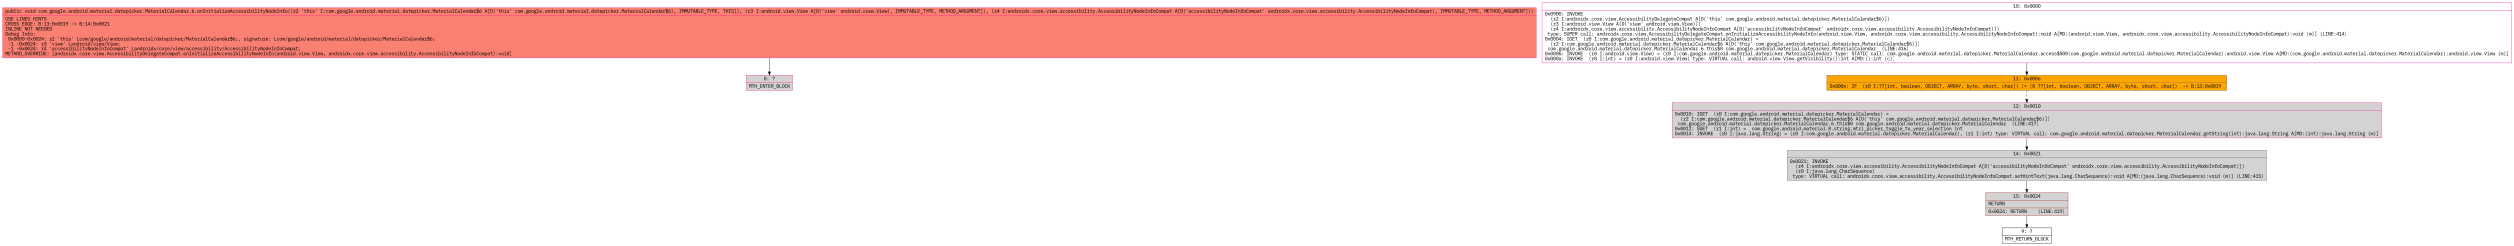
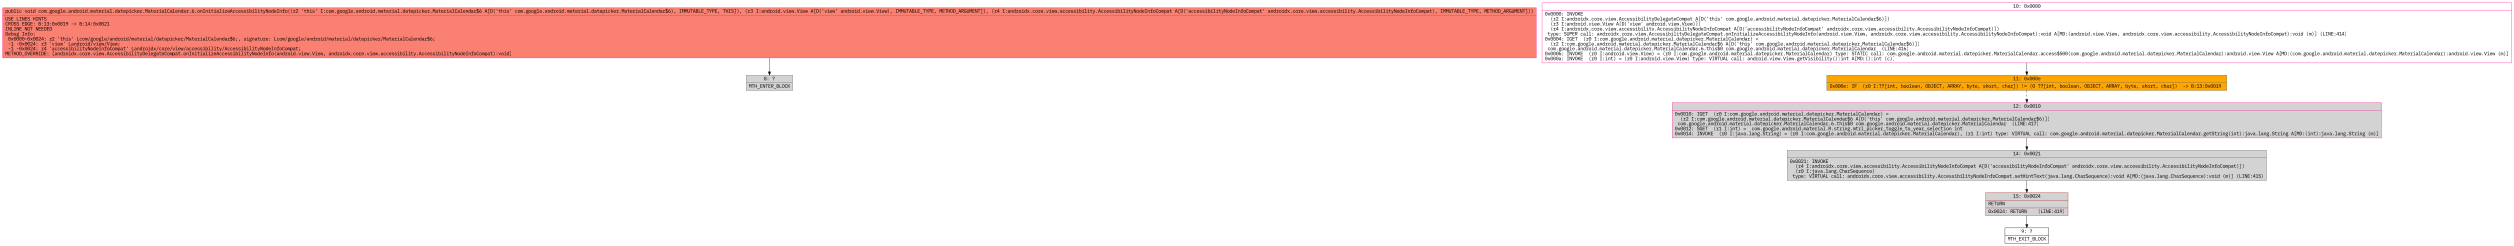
(1567, 14) -> (1567, 14)
(769, 83) -> (769, 83)
(2027, 239) -> (2027, 239)
